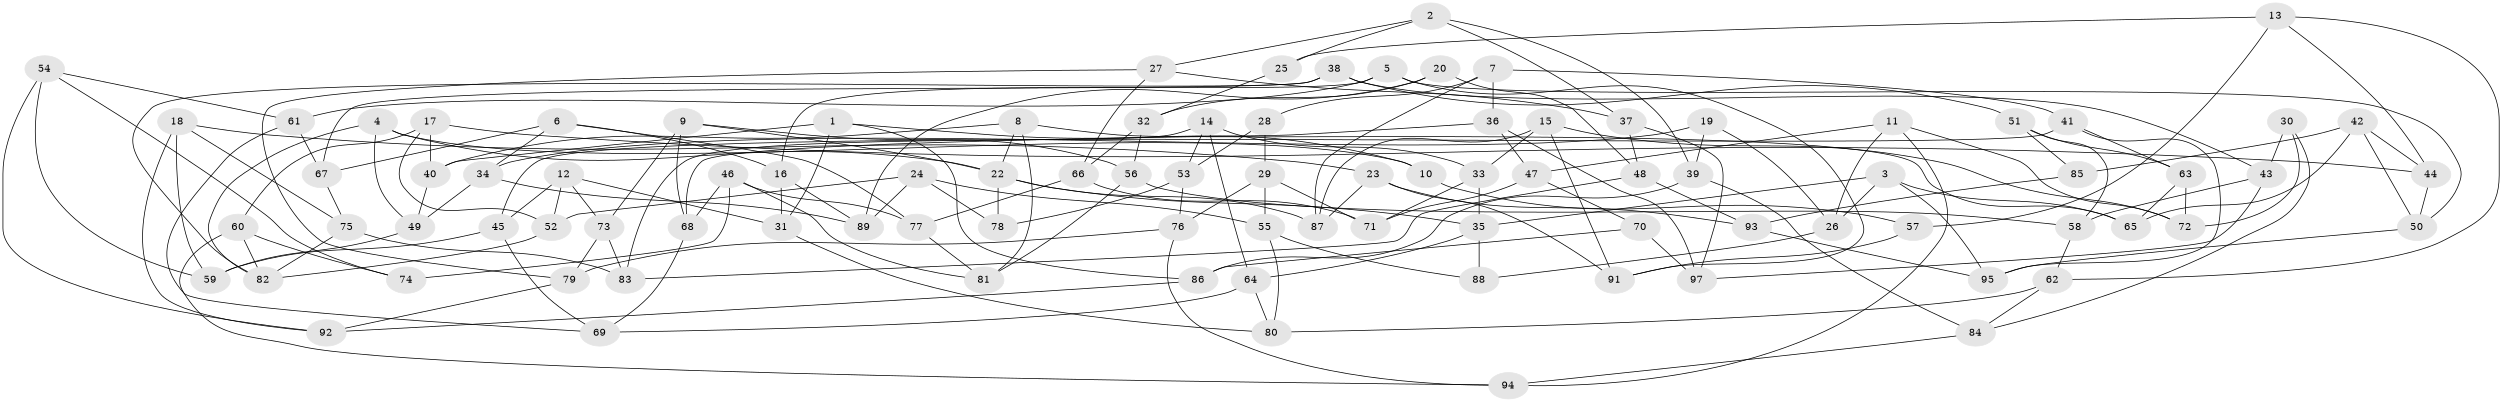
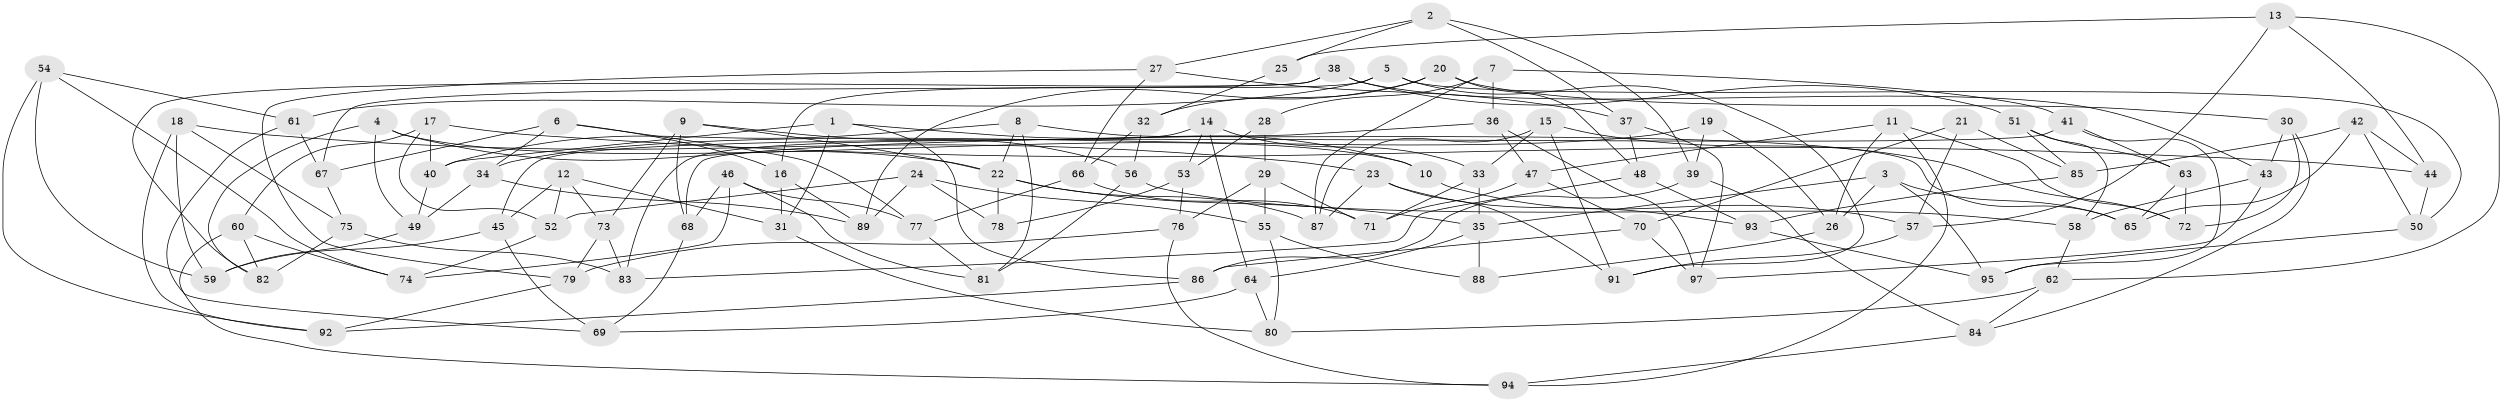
none -> (1860, 106)
none -> (1962, 122)
(398, 263) -> (481, 257)
